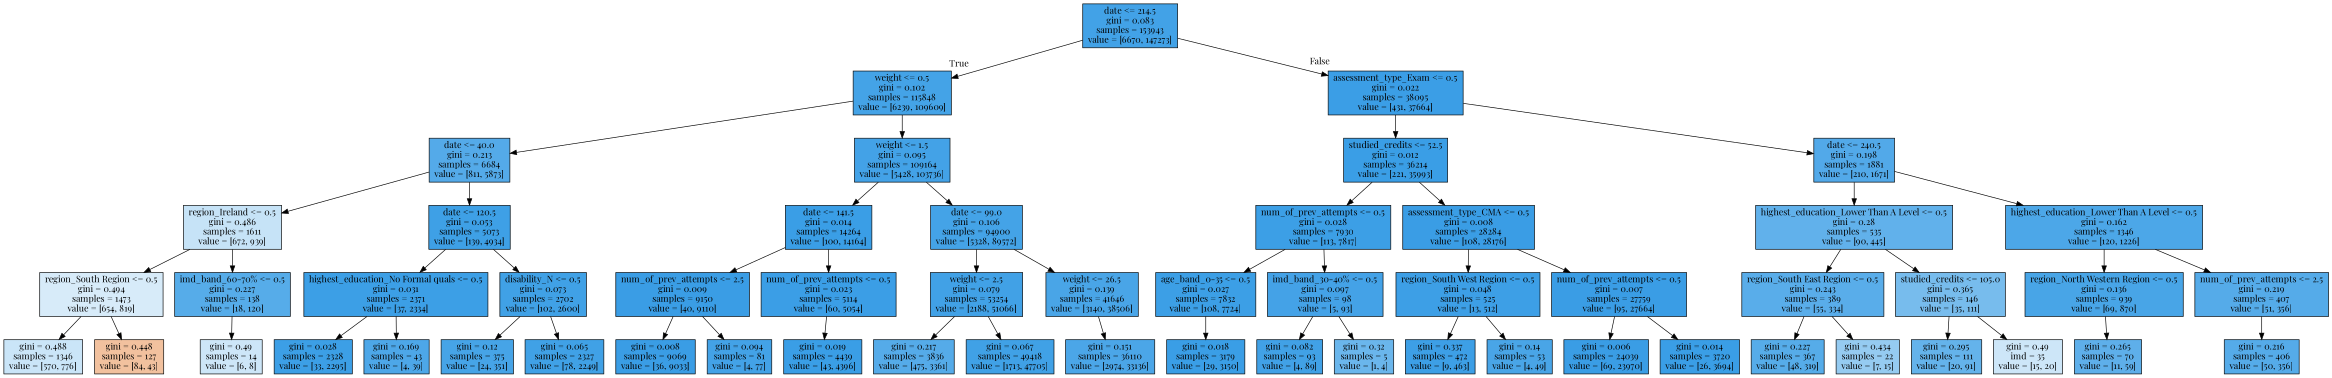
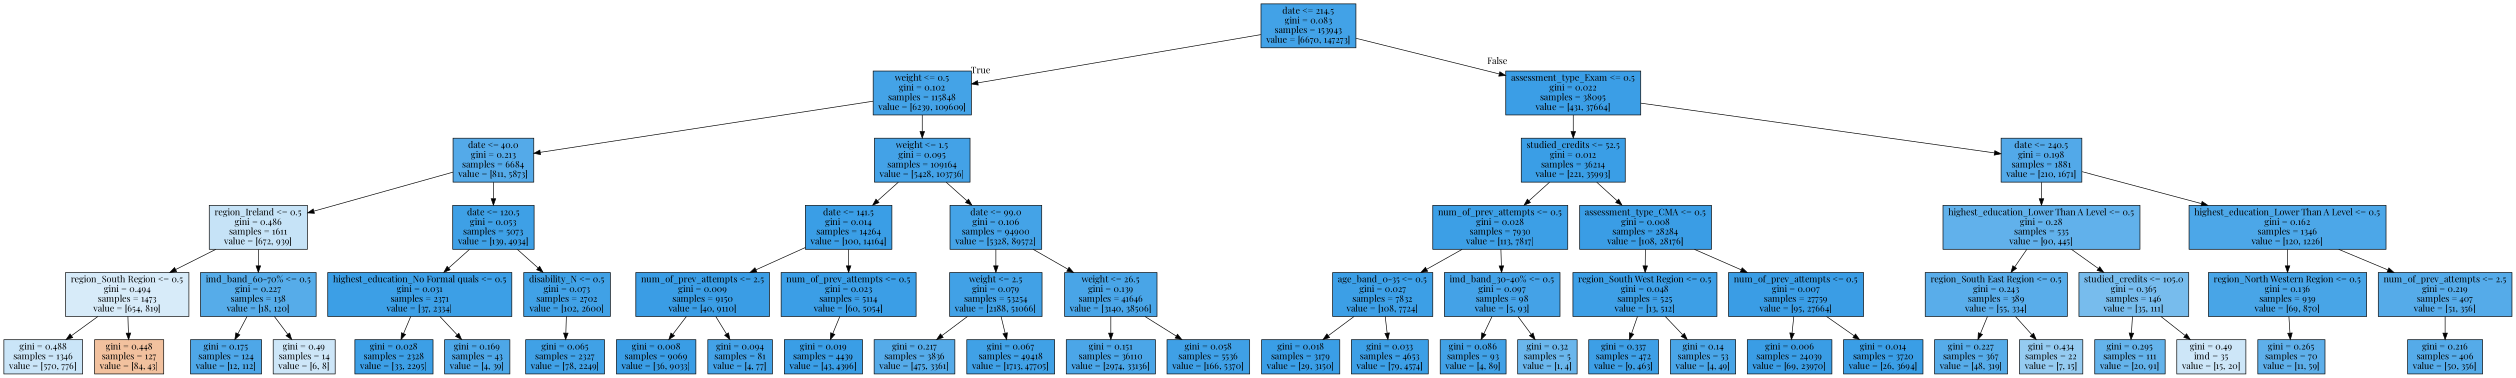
none -> (226, 357)
(477, 357) -> none
none -> (1208, 357)
(1290, 357) -> (1473, 357)
none -> (1390, 357)
